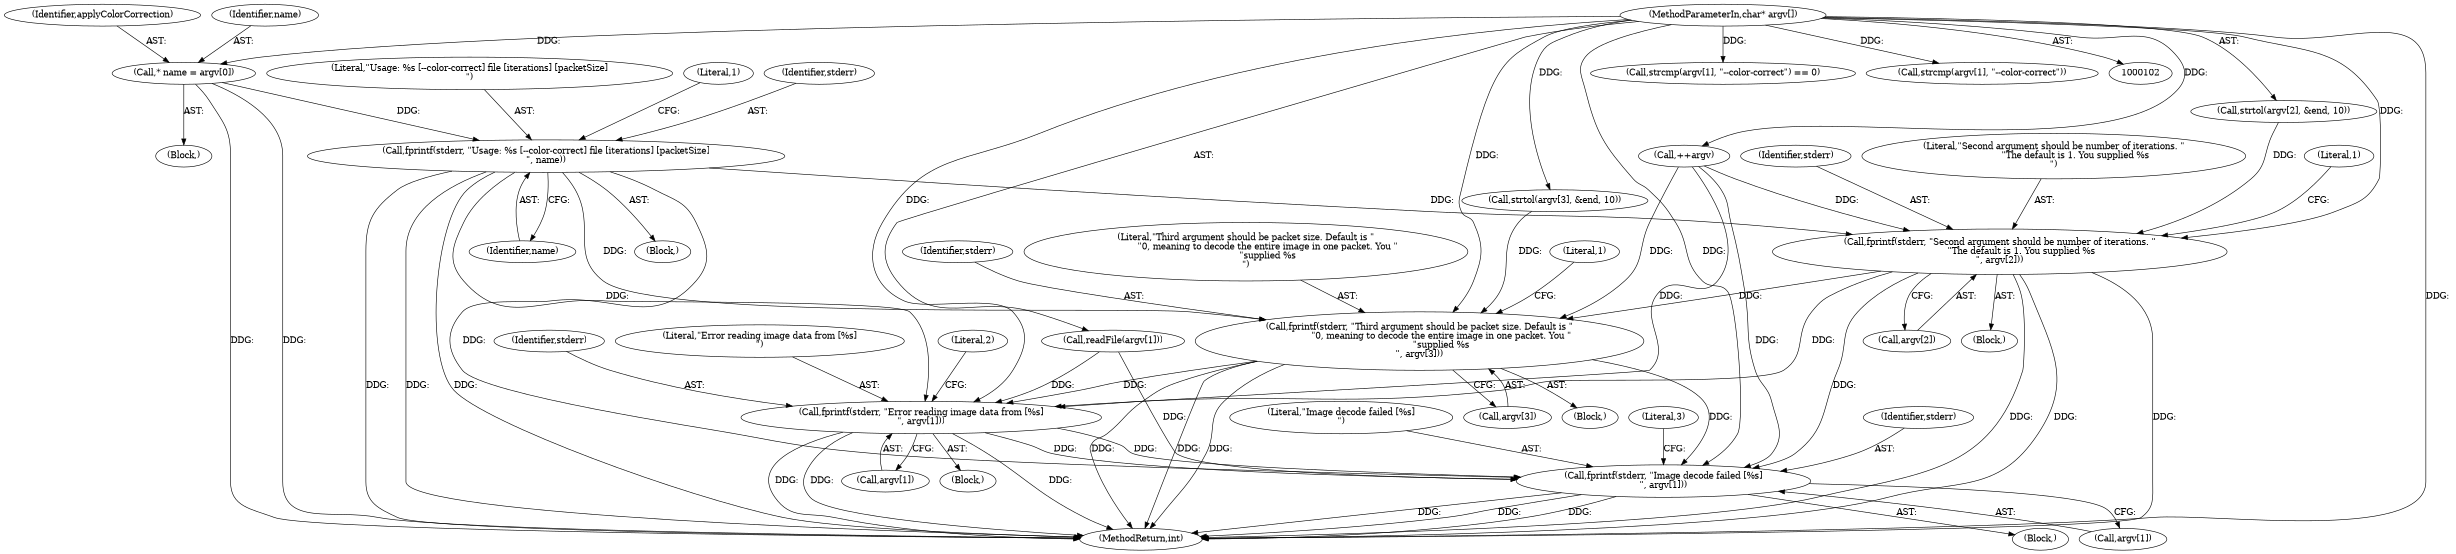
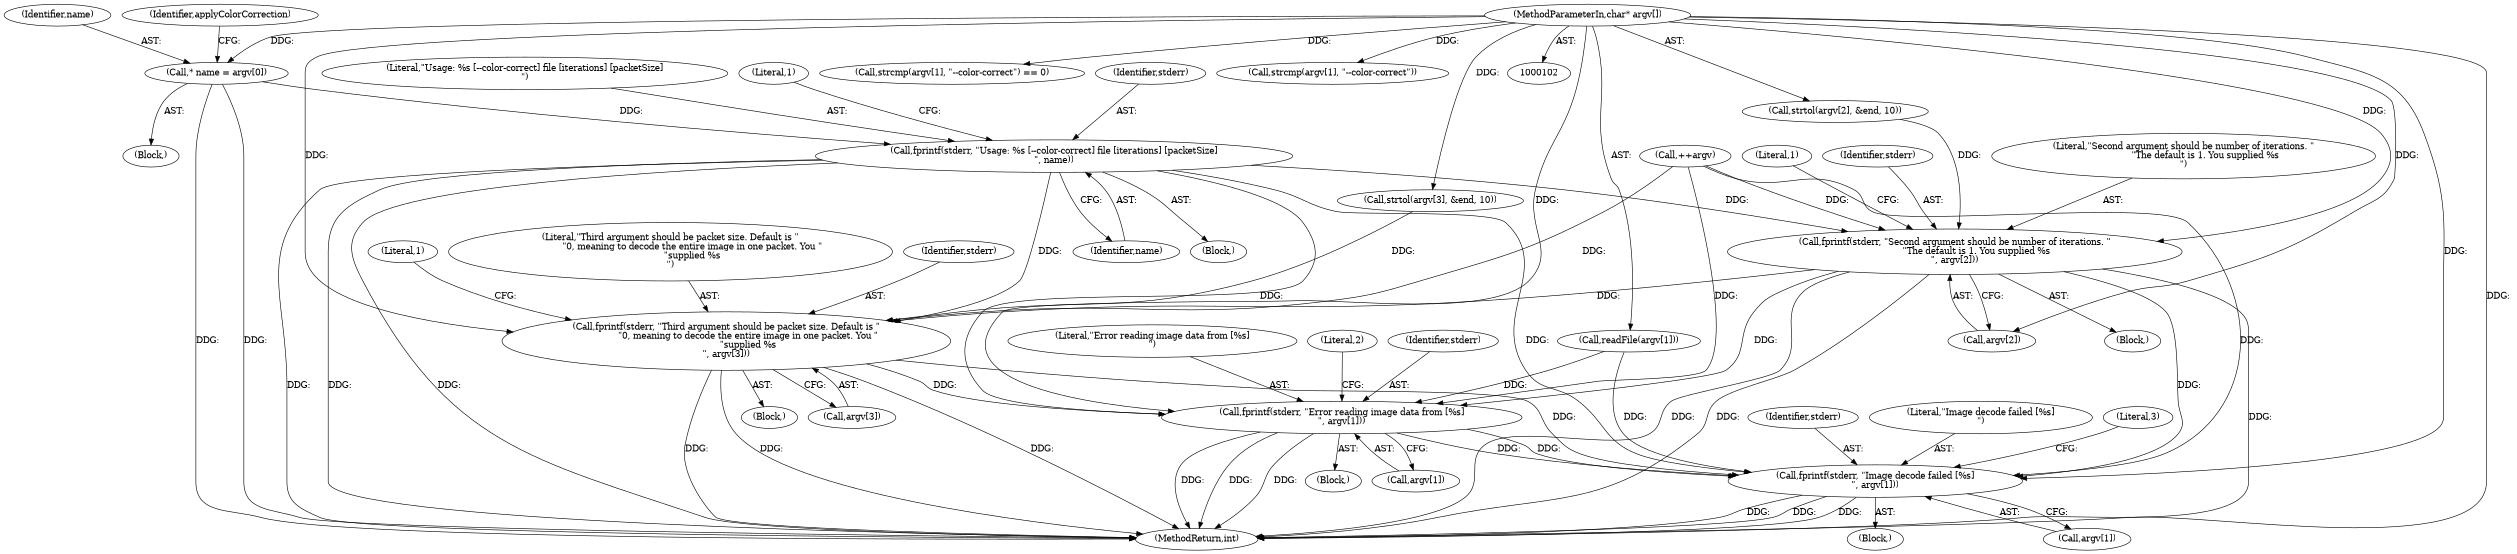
(158, 42) -> (231, 42)
(2143, 112) -> (2284, 67)
